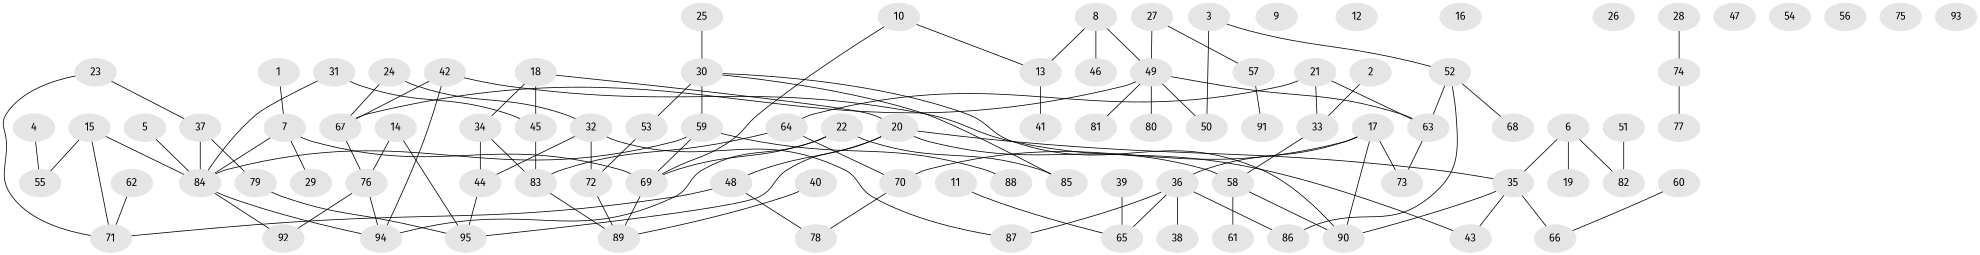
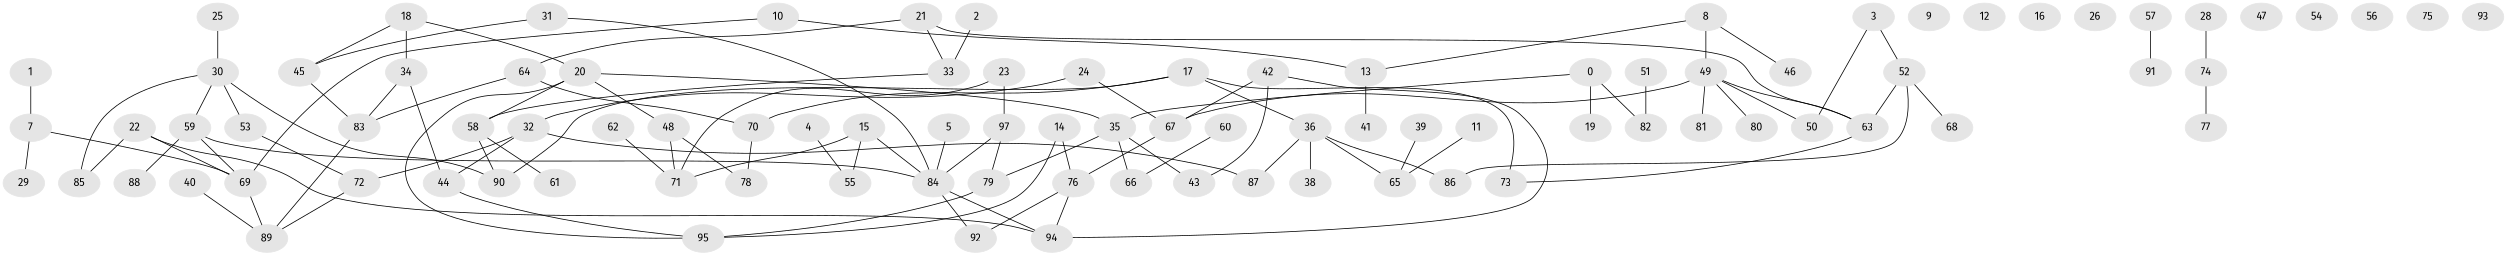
(1152, 17) -> none
(200, 128) -> (1004, 128)
(1568, 128) -> (1590, 72)
(242, 155) -> none
(1430, 214) -> (1055, 155)
